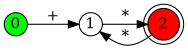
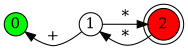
(48, 24) -> (59, 45)
